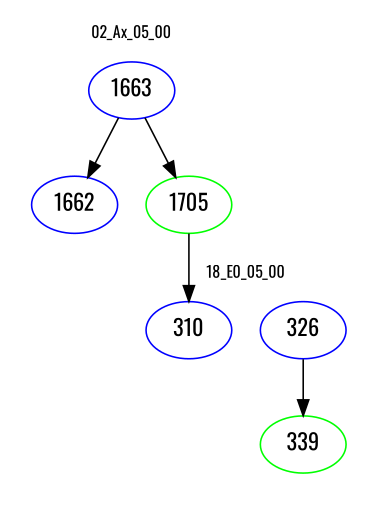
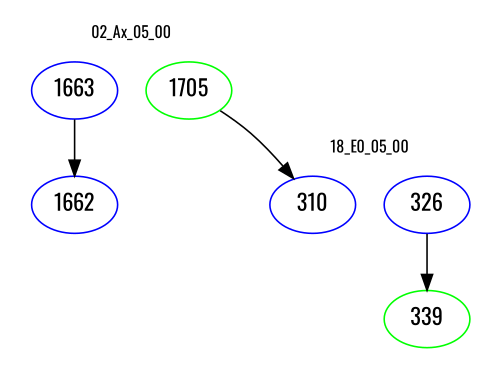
(157, 141) -> none
